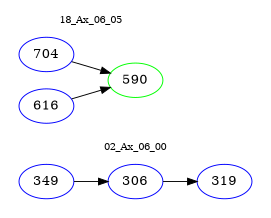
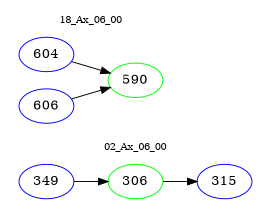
(91, 21) -> (91, 21)
(46, 54) -> (46, 54)
(46, 106) -> (46, 106)
(135, 182) -> (135, 182)
(225, 182) -> (225, 182)
